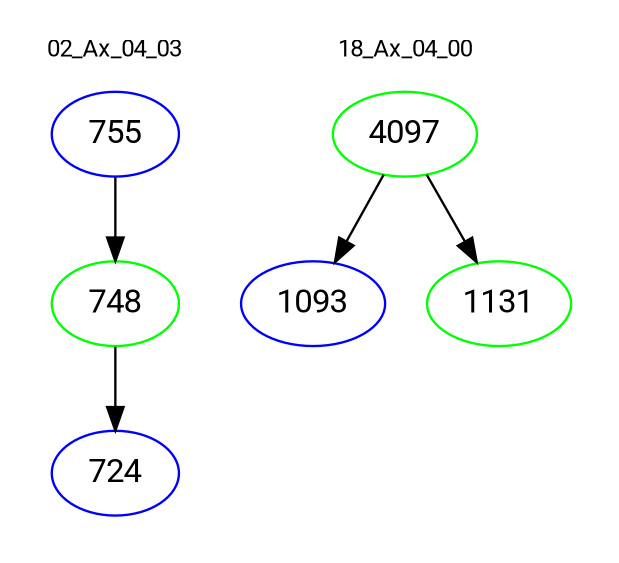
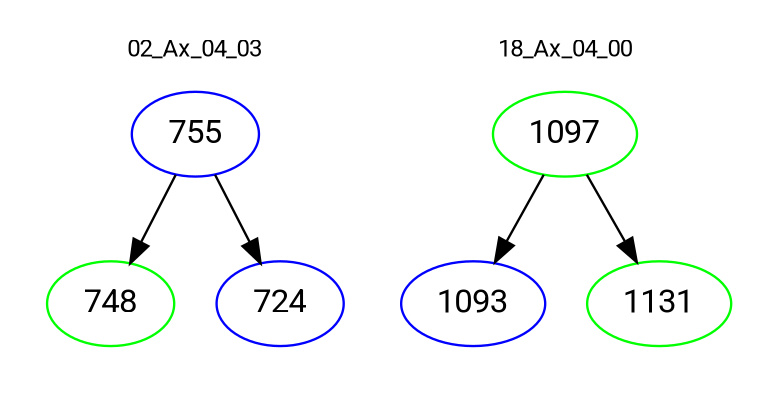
(405, 134) -> (565, 134)
(115, 377) -> (232, 208)
